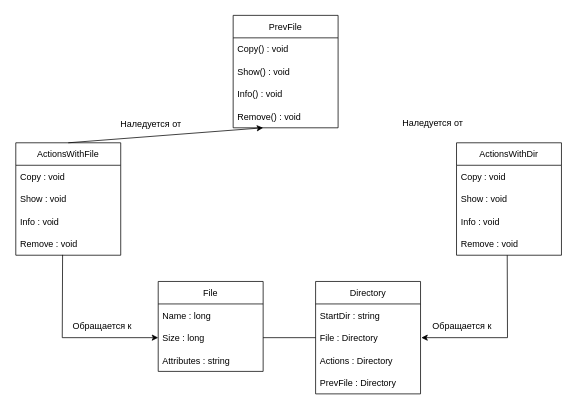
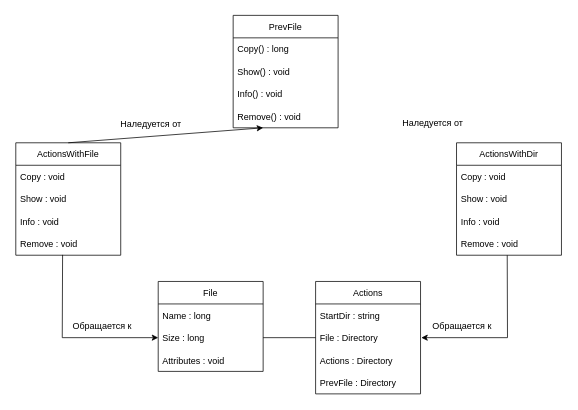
(265, 50) -> (265, 50)
(368, 293) -> (368, 293)
(204, 361) -> (199, 361)
